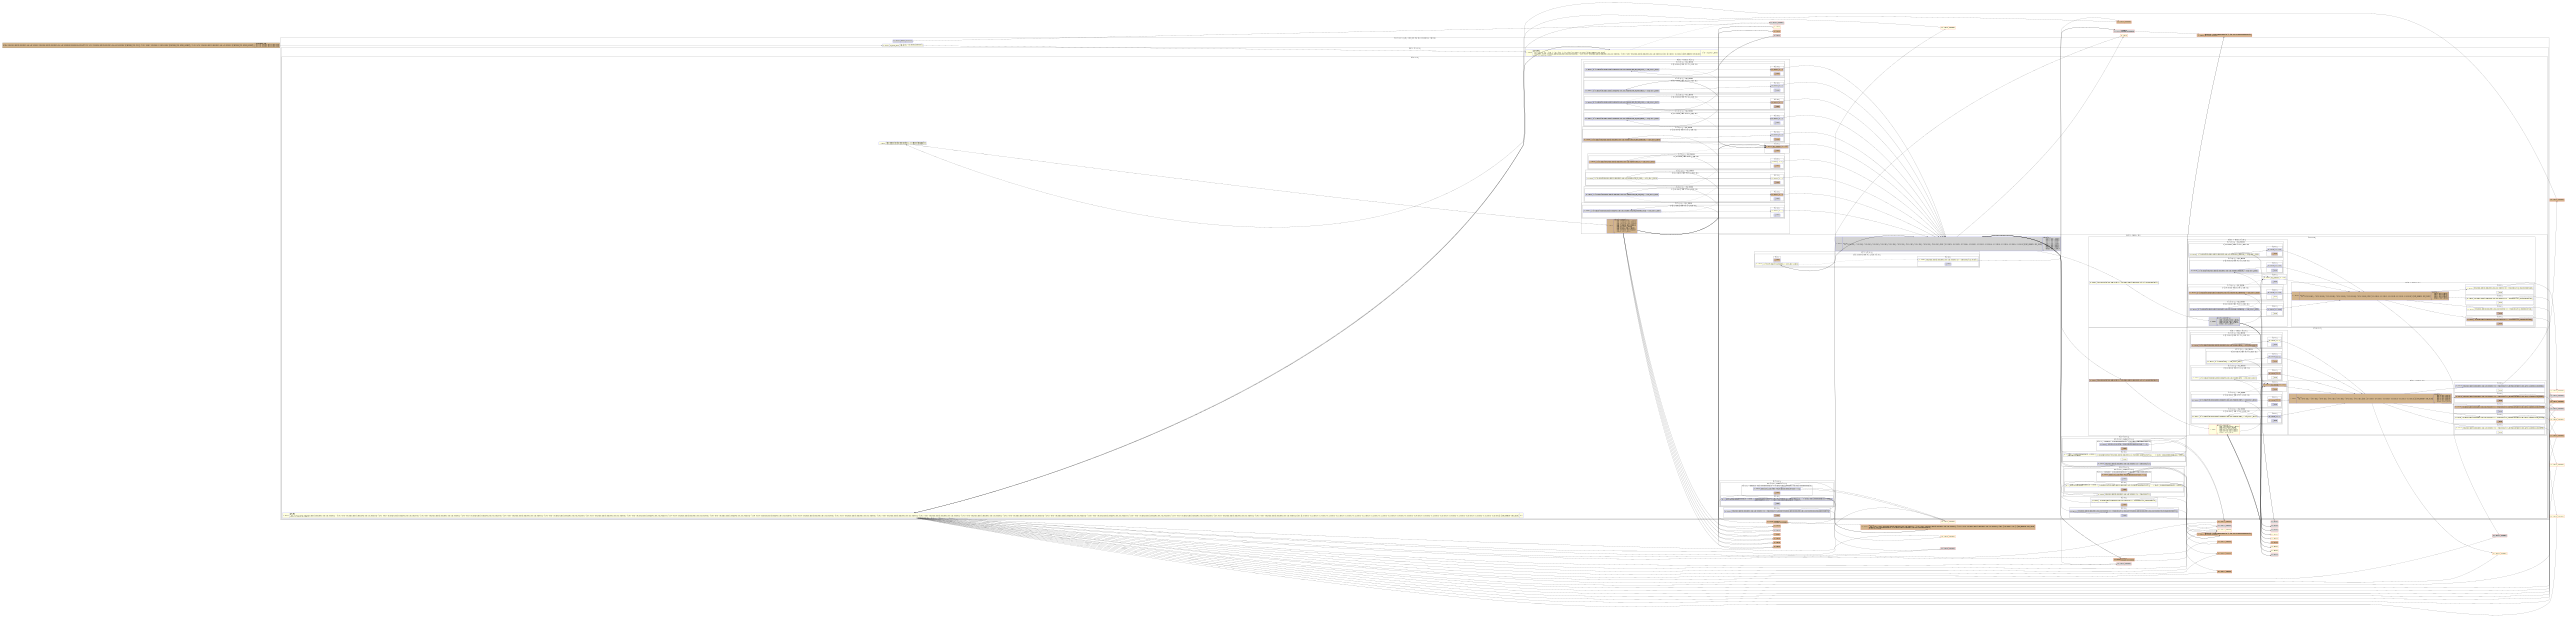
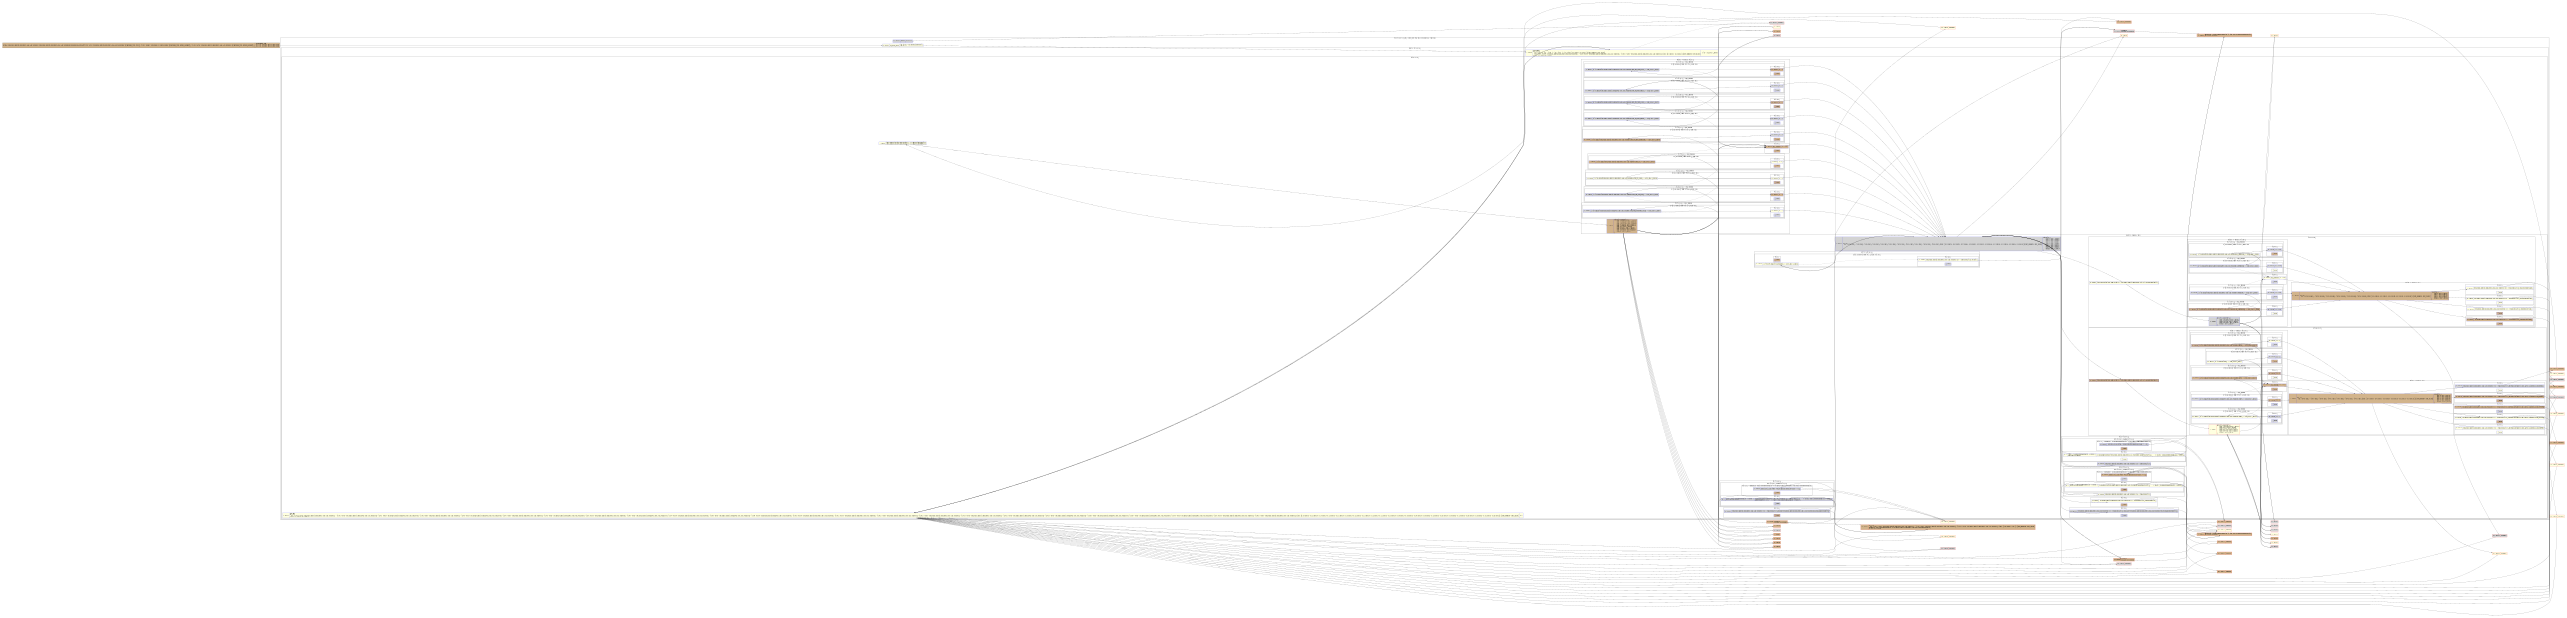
(2225, 378) -> (2225, 378)
(2275, 551) -> none
